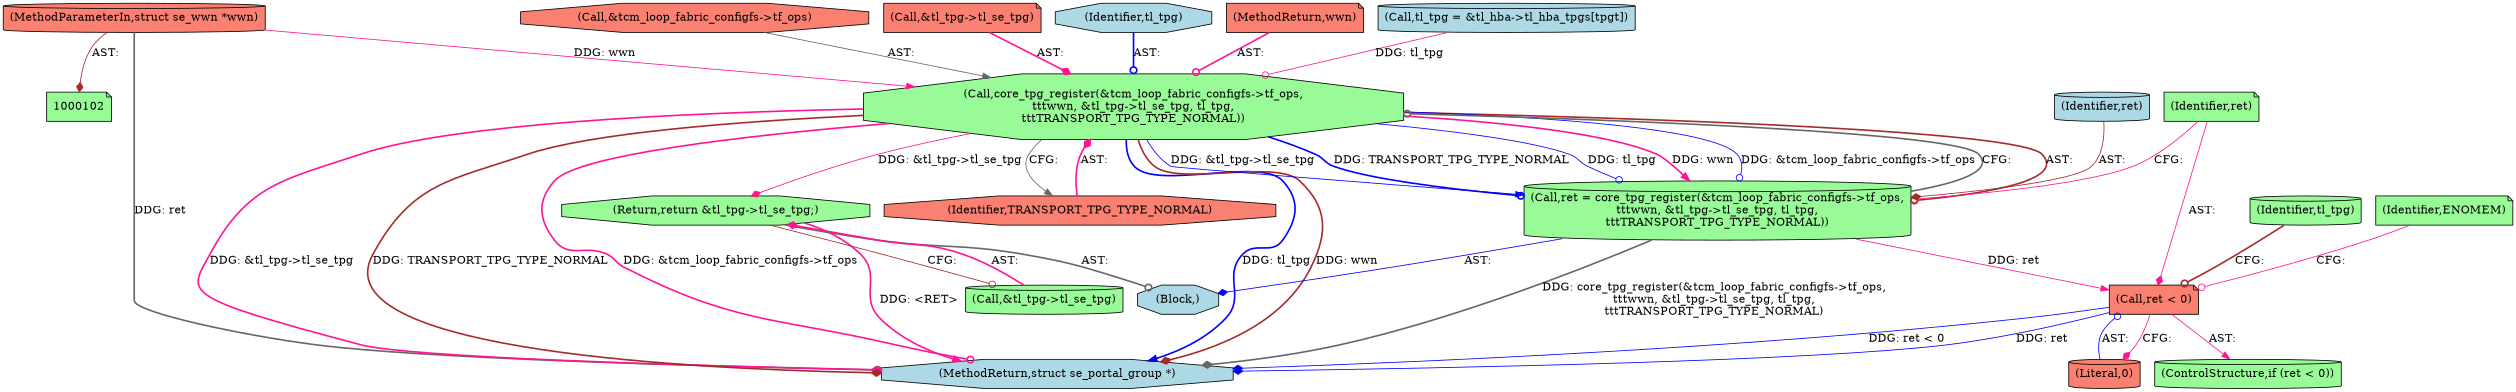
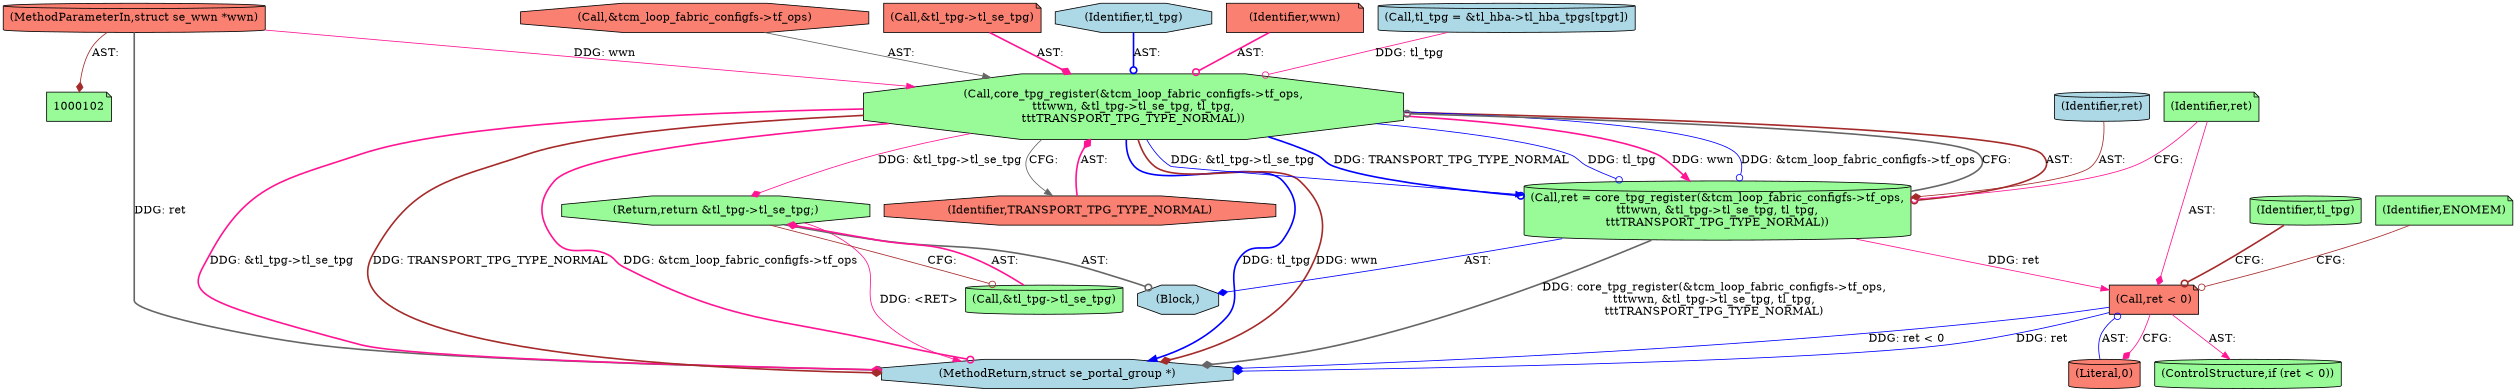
(1295, 18) -> (1295, 18)
(2308, 259) -> (2308, 259)
(870, 296) -> (870, 296)
